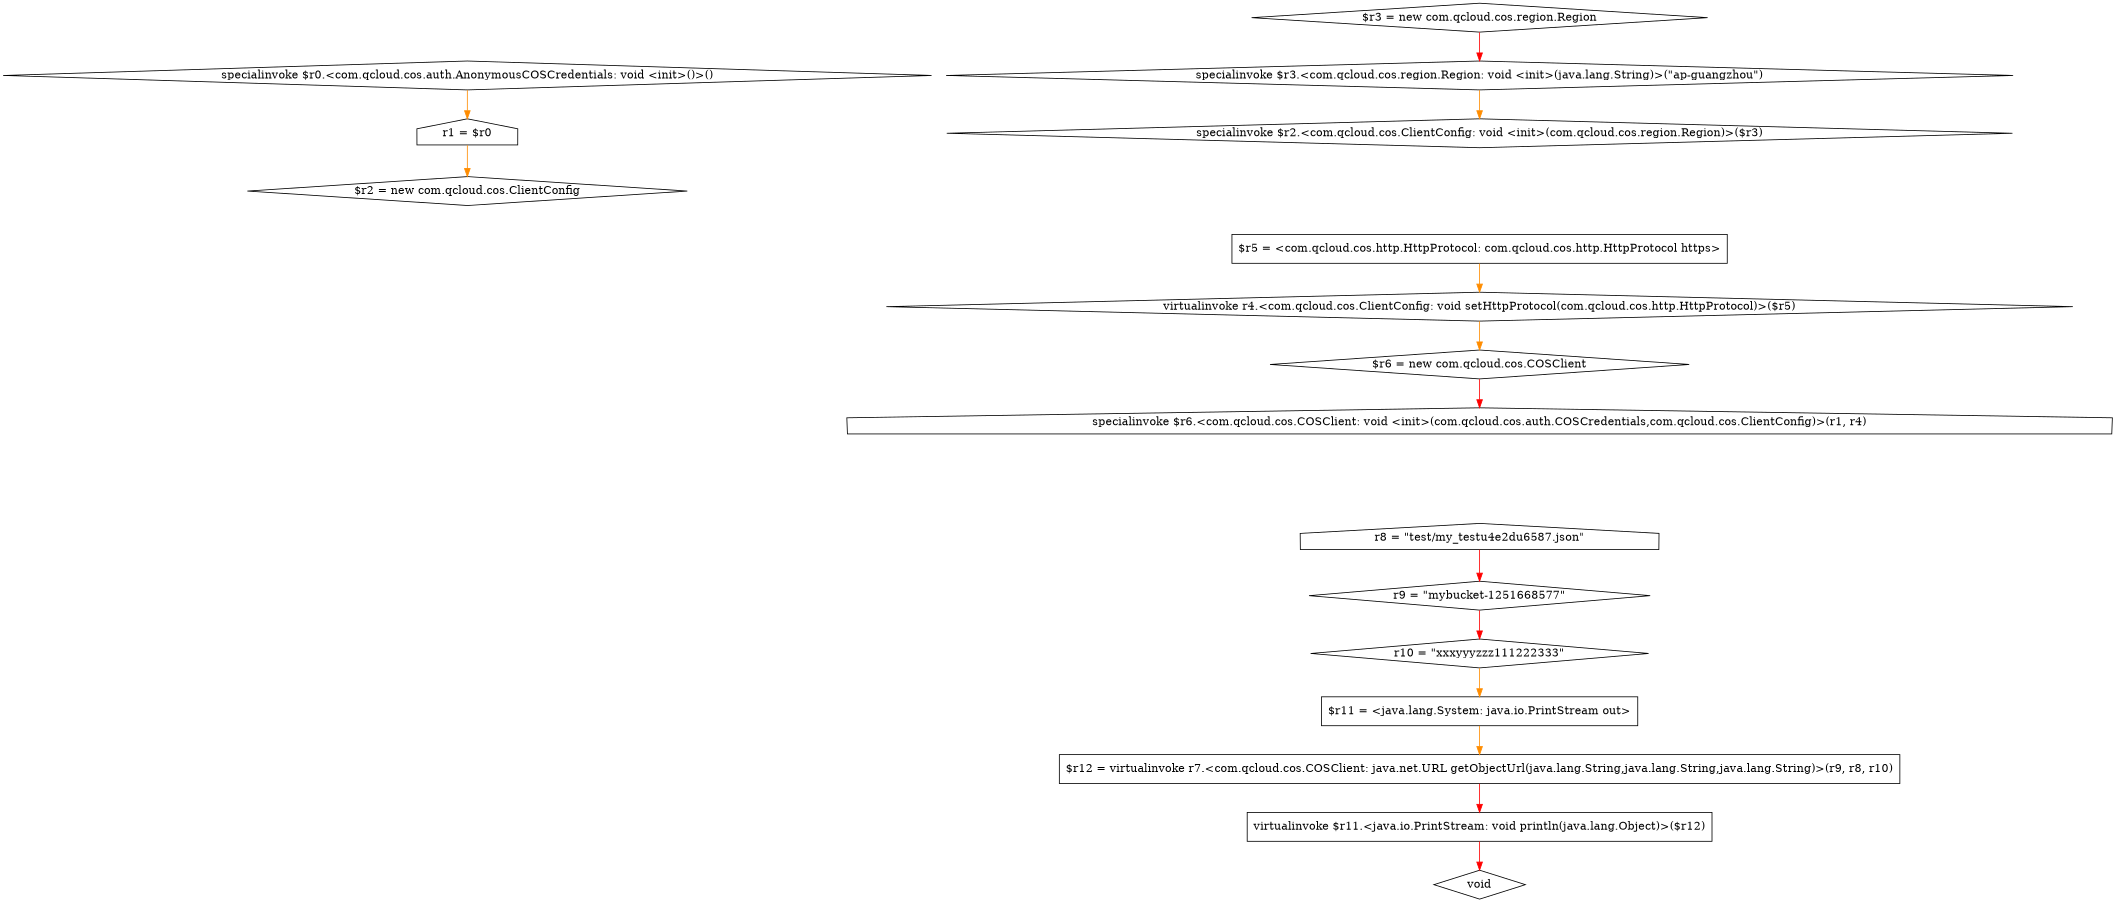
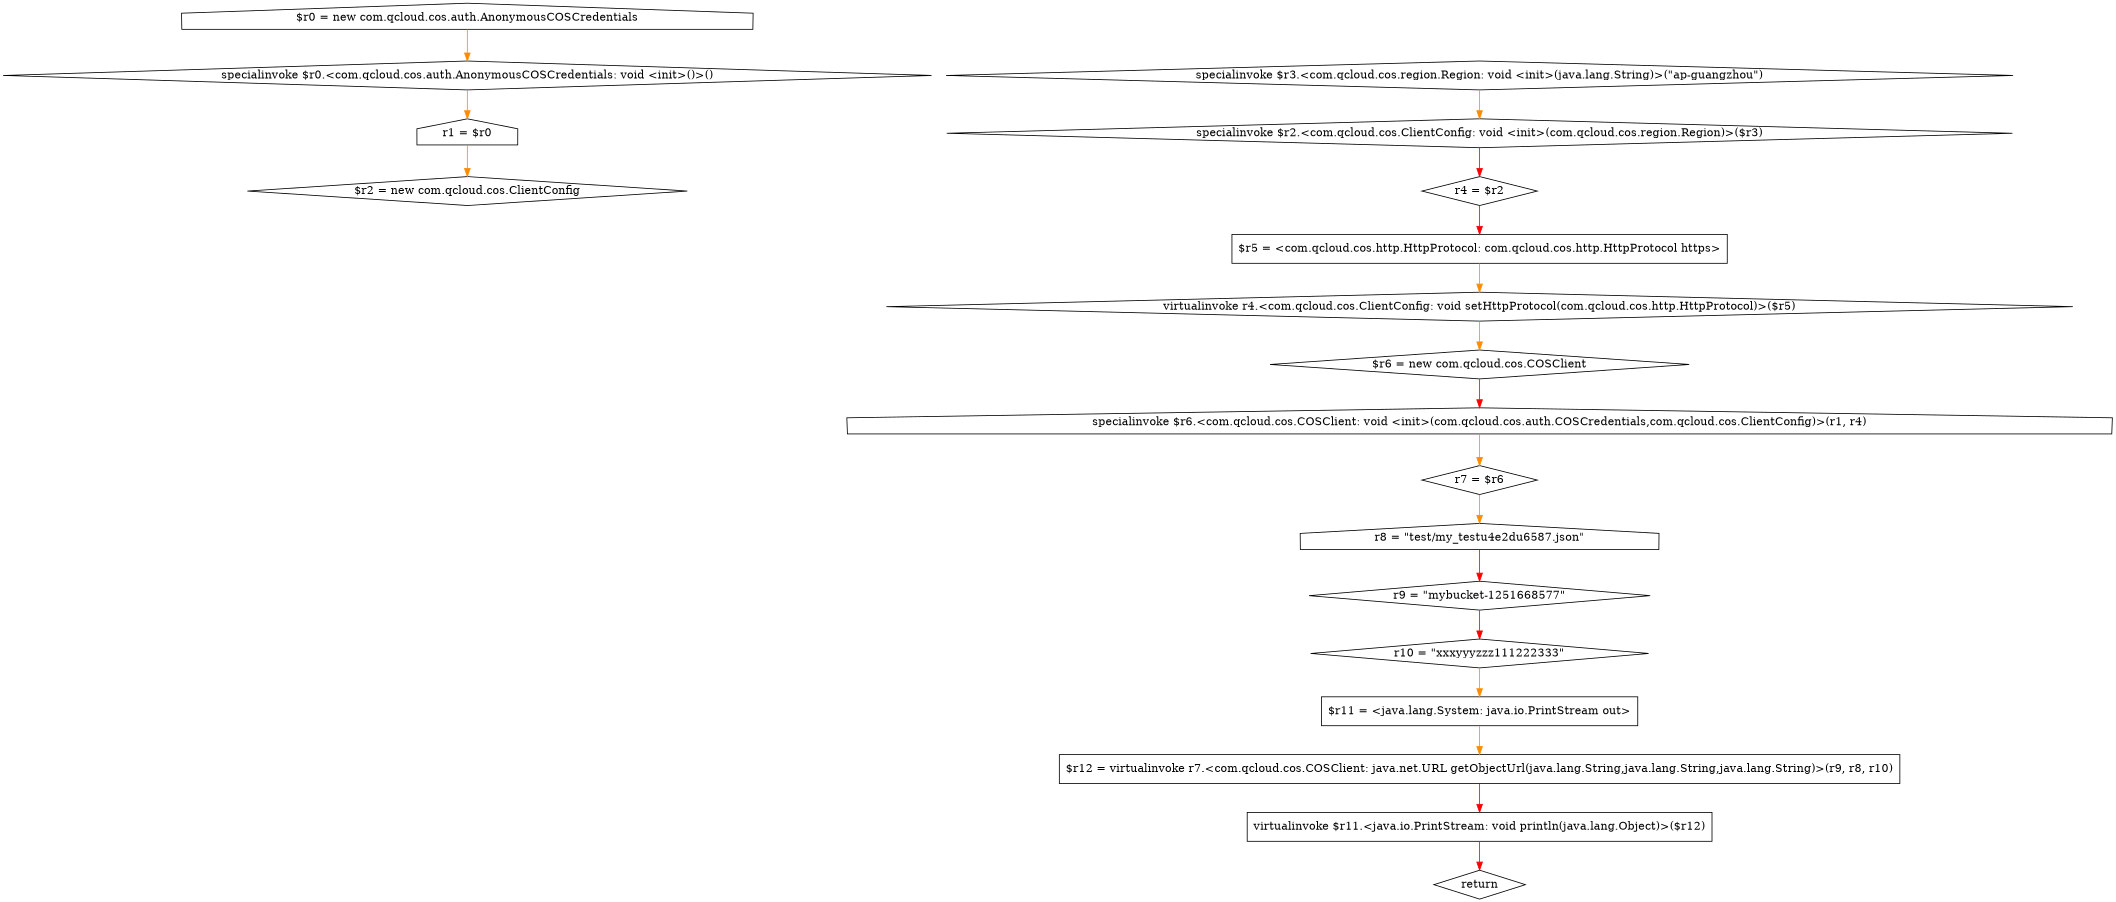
none -> (467, 18)
(1480, 18) -> none
none -> (1480, 191)
none -> (1480, 480)
(1480, 885) -> (1480, 885)
